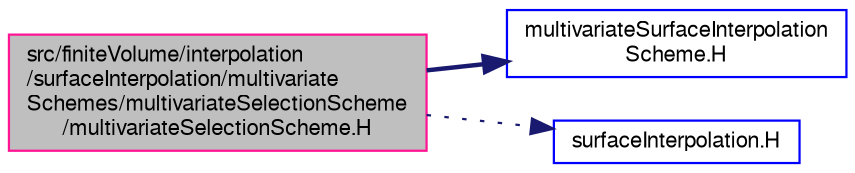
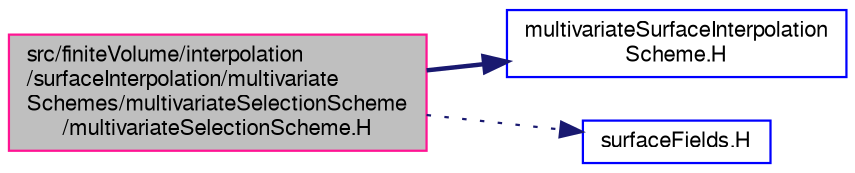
(677, 142) -> (677, 142)
